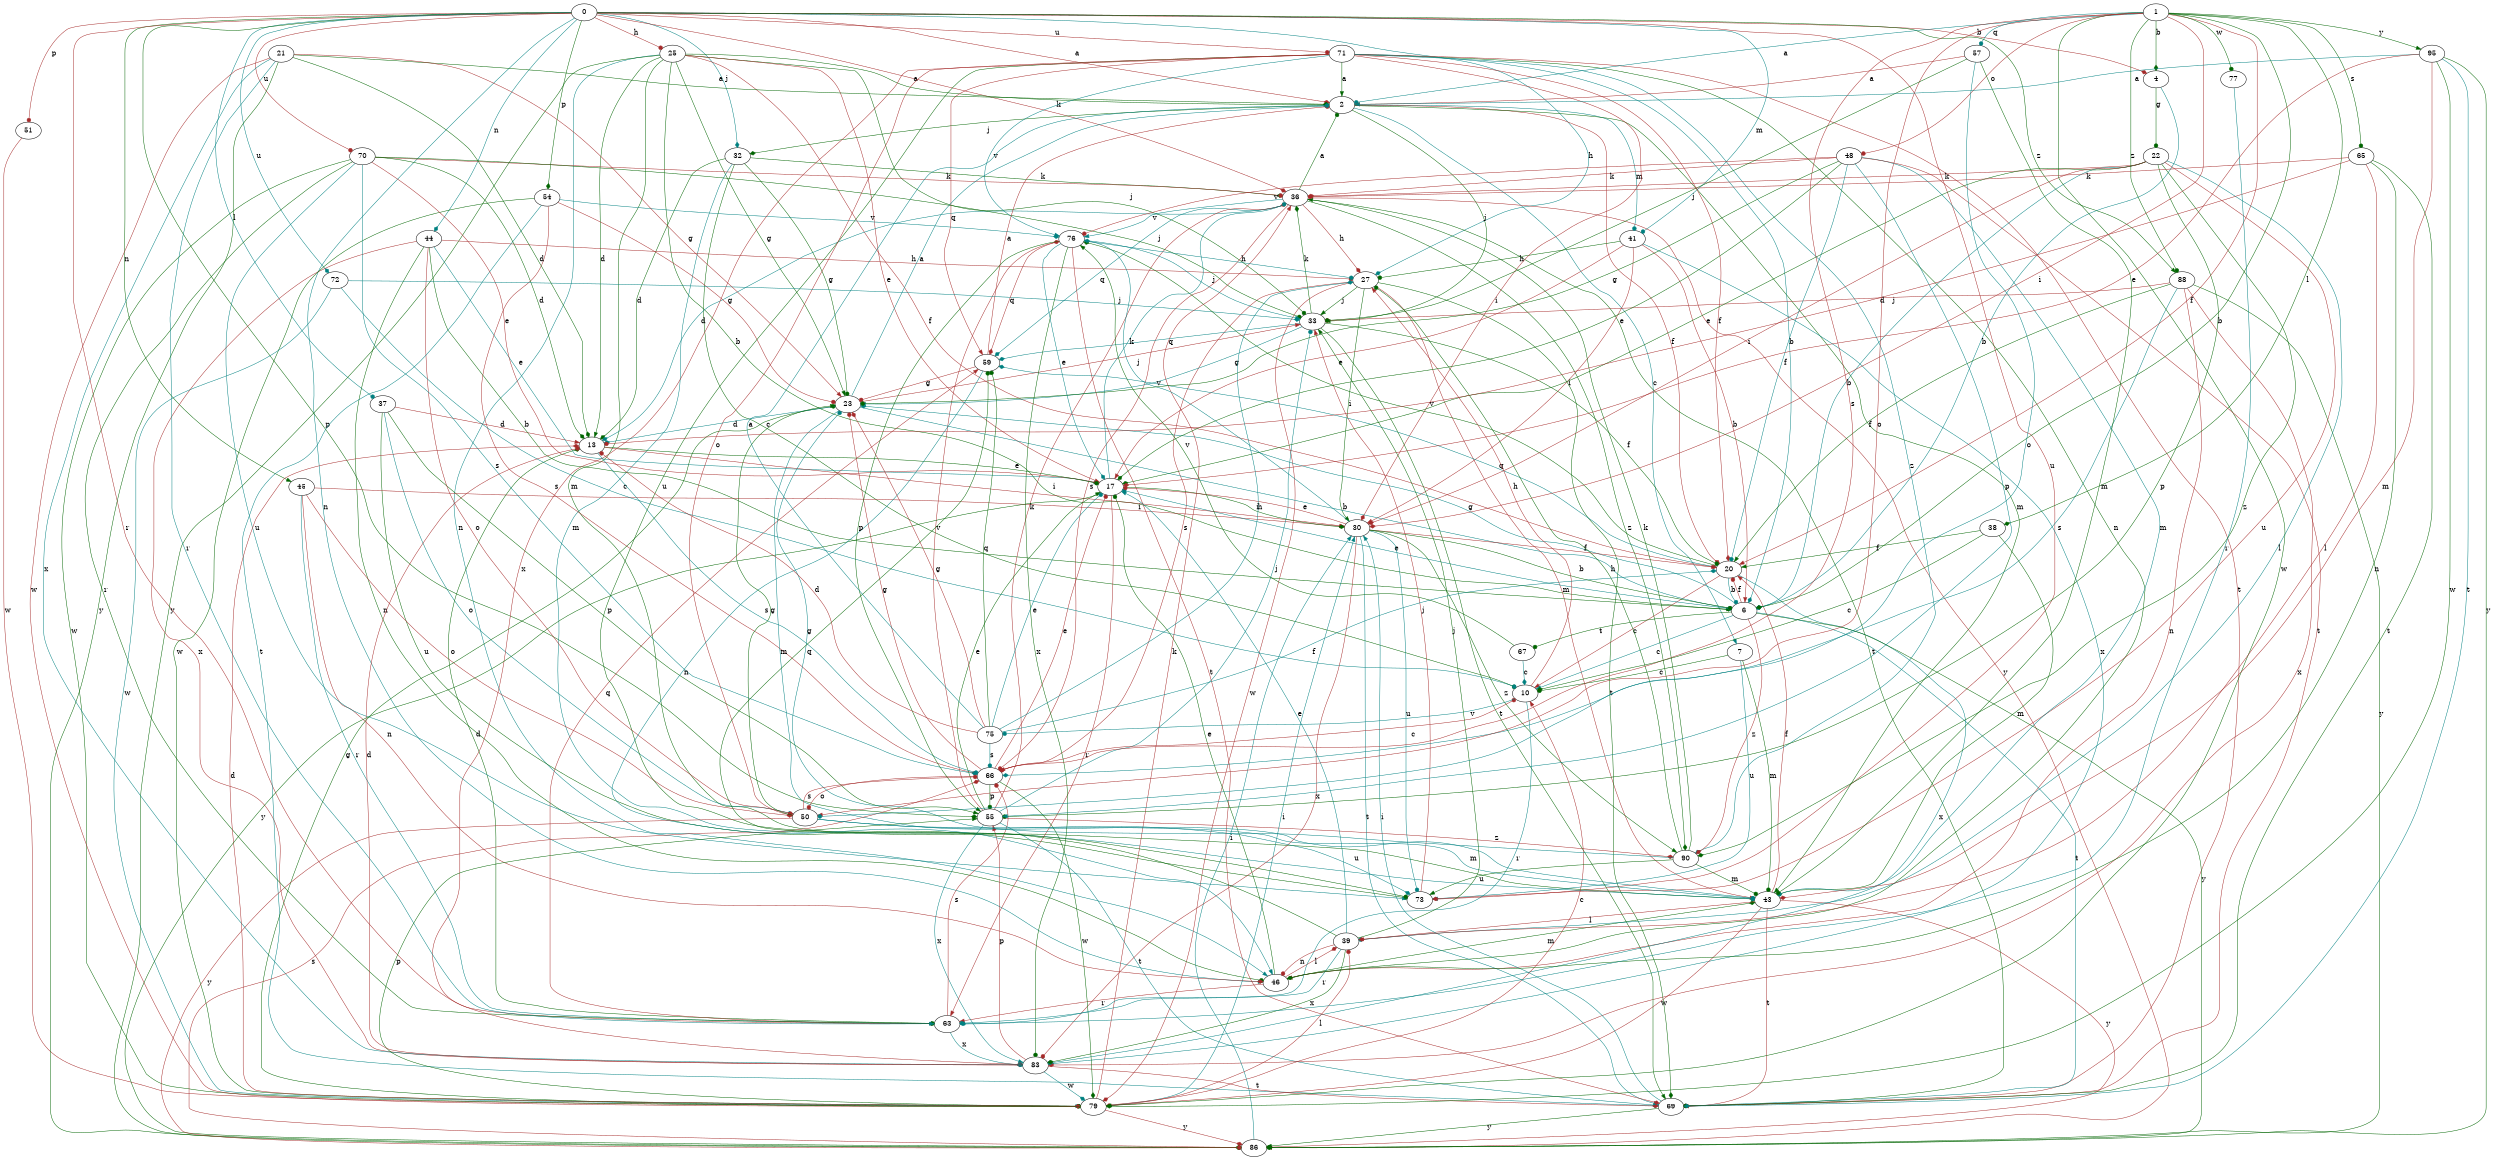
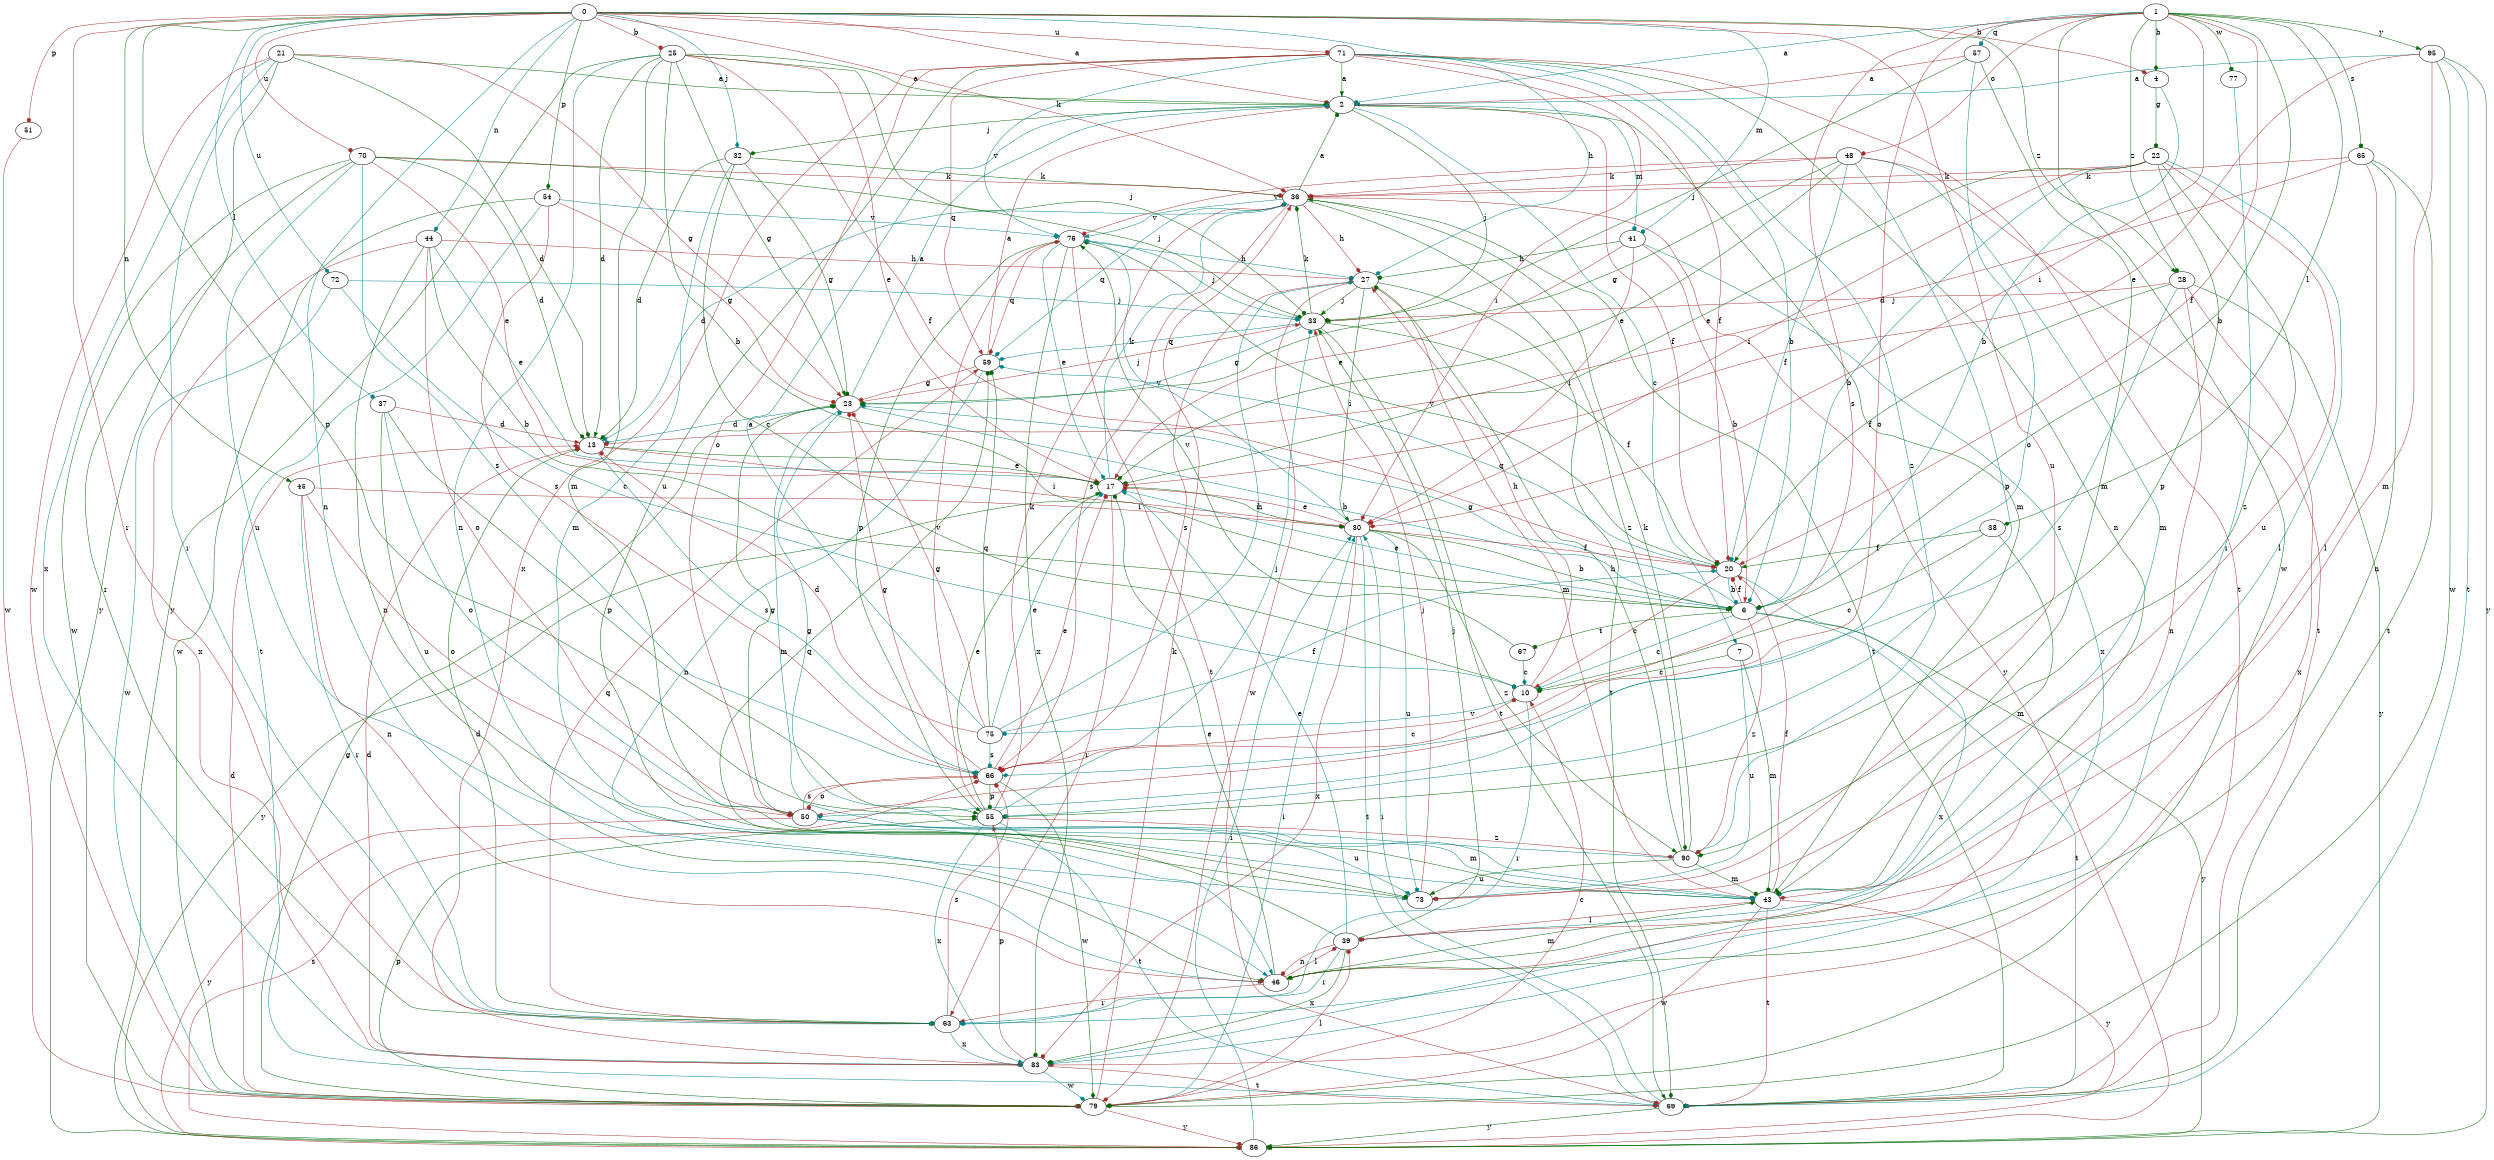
(636, 33) -> (636, 33)
(2182, 280) -> (2182, 280)
